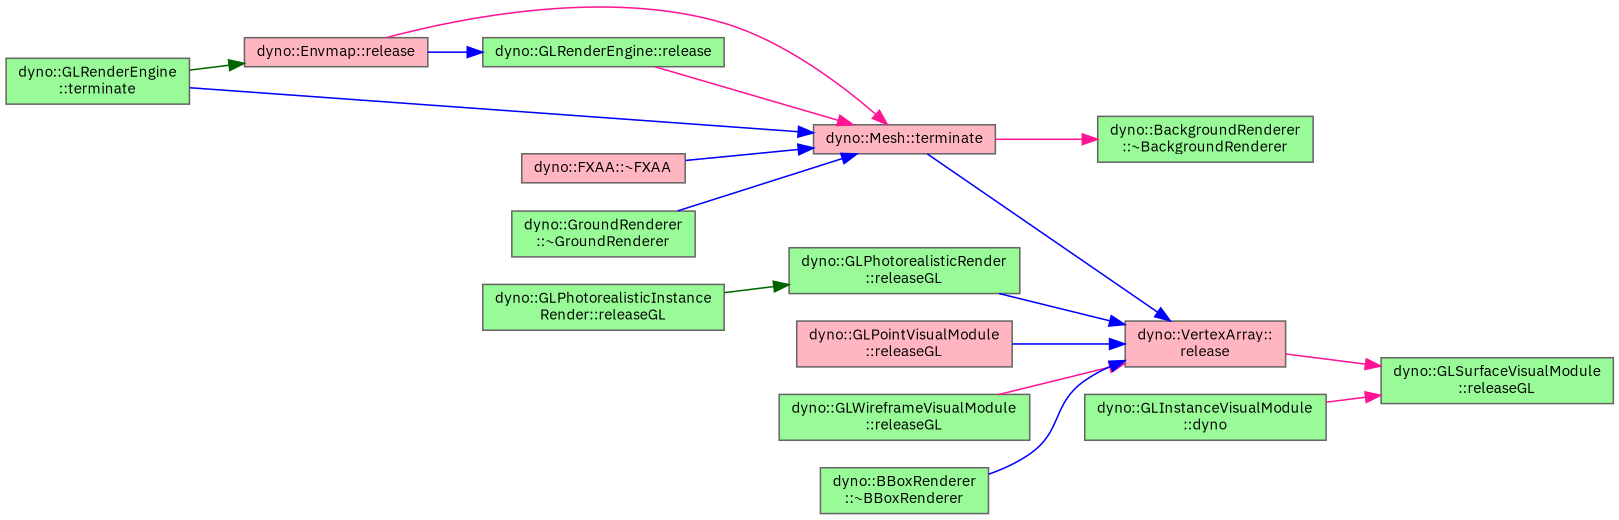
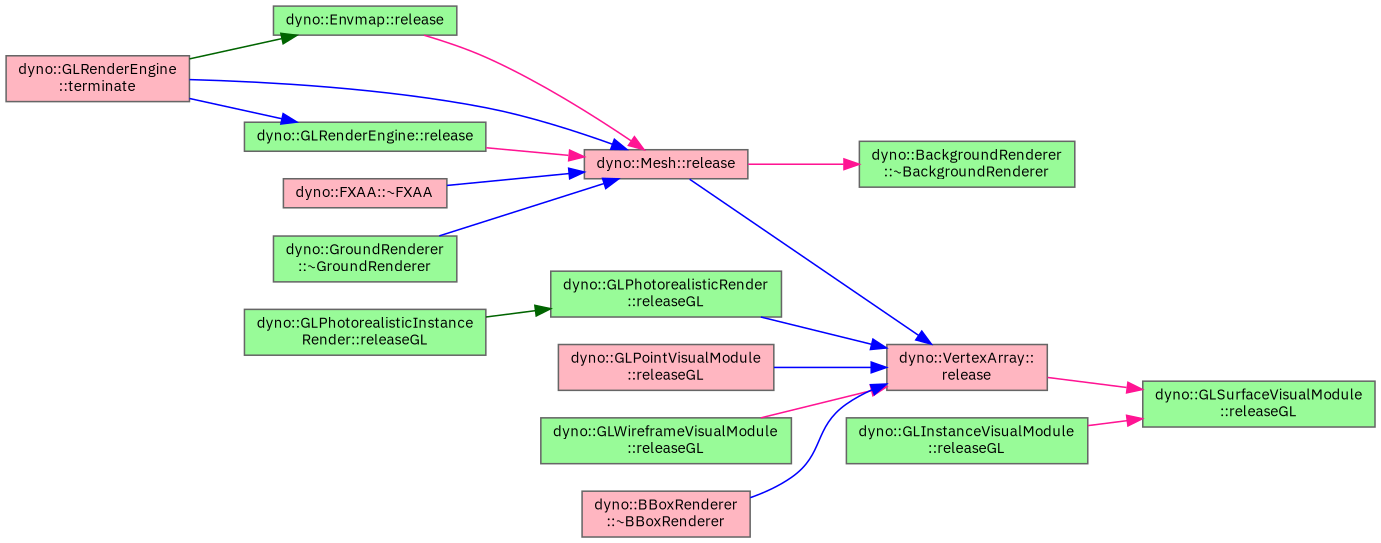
(336, 52) -> (365, 21)
(448, 52) -> (236, 109)
(98, 81) -> (98, 79)
(904, 139) -> (666, 164)
(1205, 417) -> (967, 441)
(904, 491) -> (666, 514)
